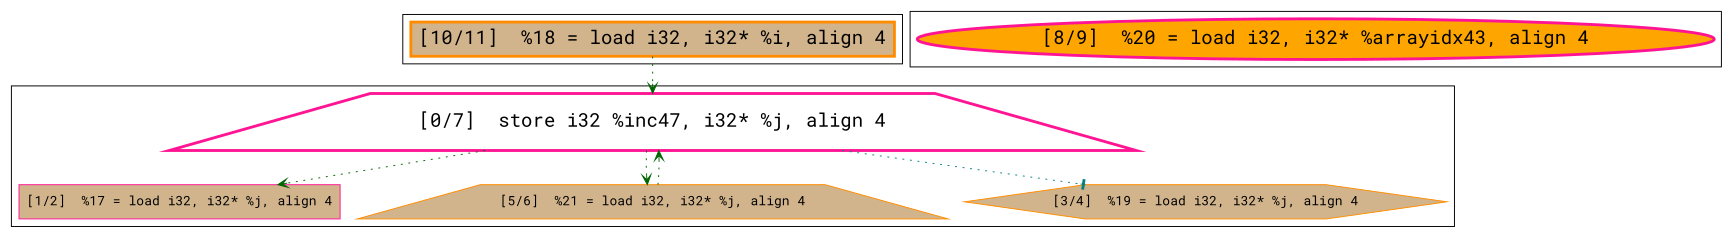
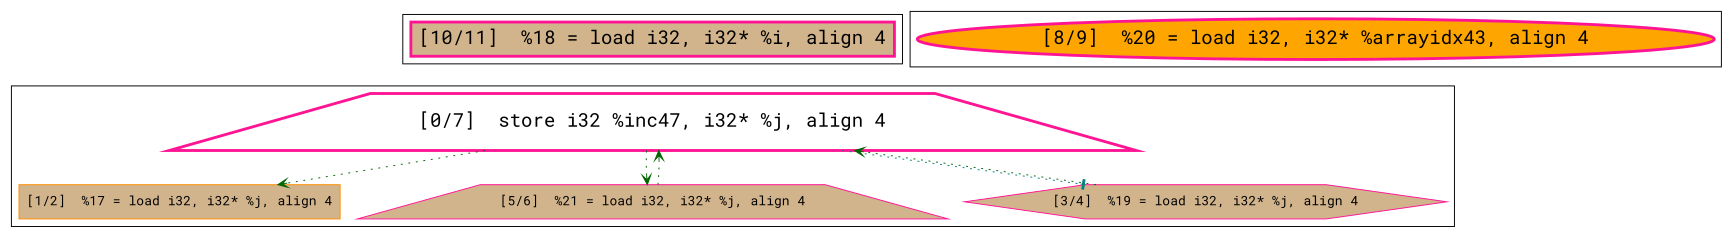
(653, 39) -> (653, 39)
(653, 70) -> (980, 168)
(180, 202) -> (180, 202)
(653, 202) -> (653, 202)
(1206, 202) -> (1206, 202)
